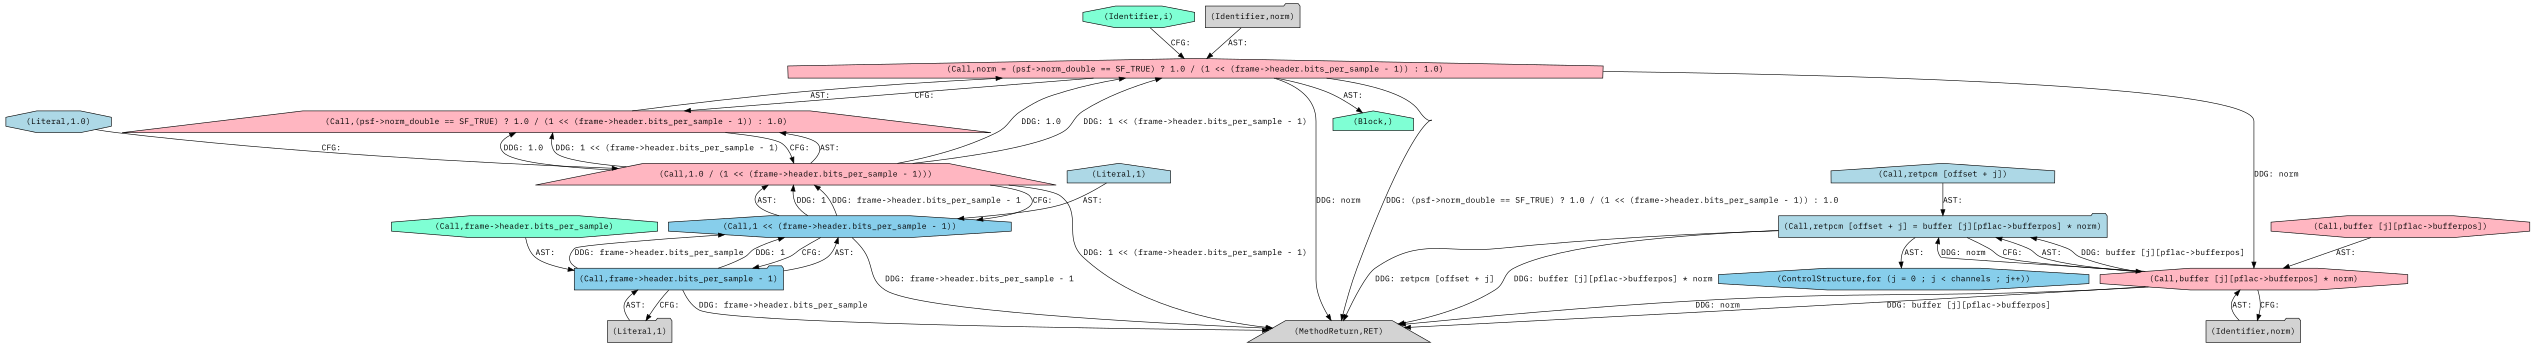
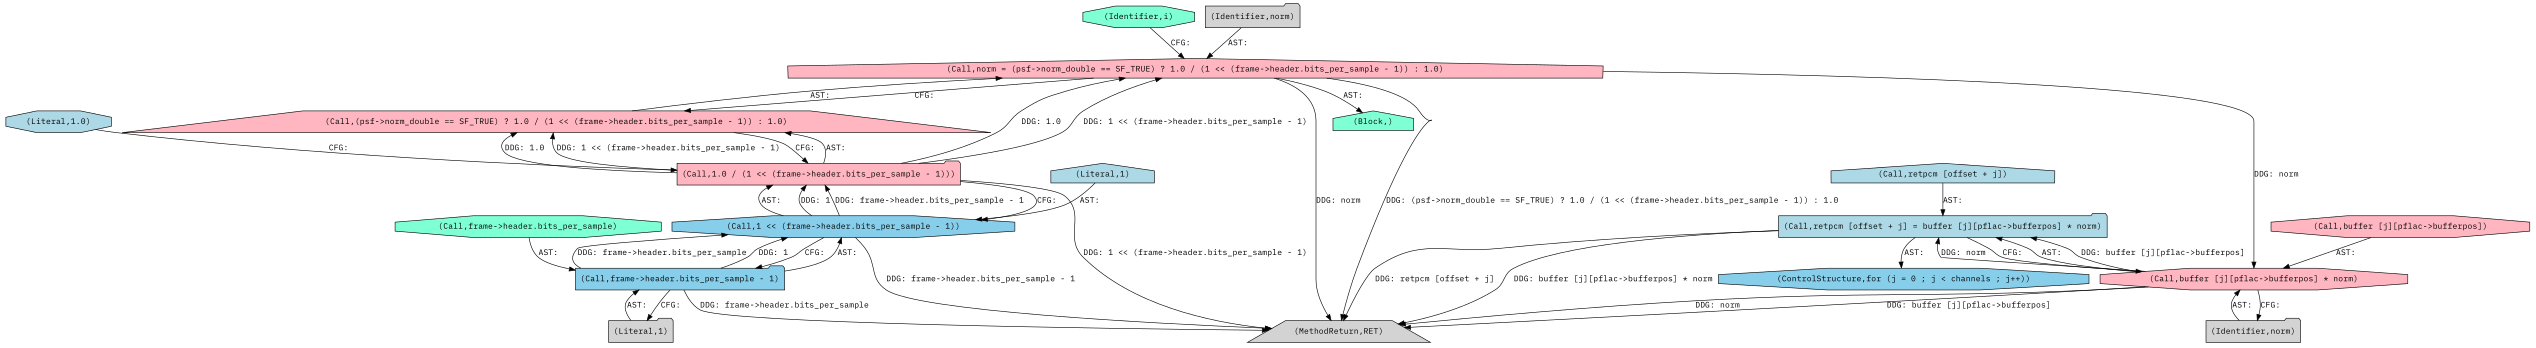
(796, 174) -> (819, 174)
